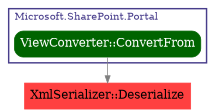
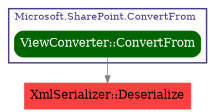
(86, 17) -> (105, 17)
